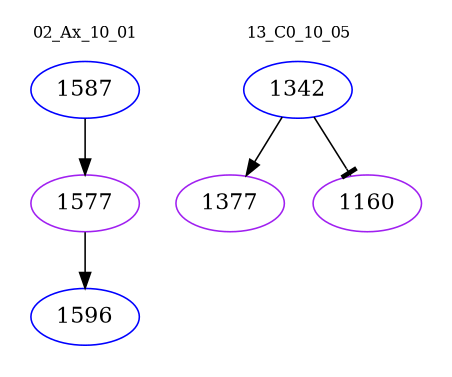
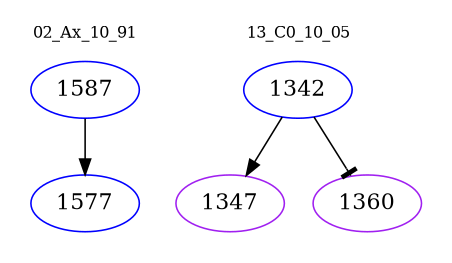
(85, 34) -> (85, 34)
(85, 203) -> (85, 203)
(230, 203) -> (230, 203)
(367, 203) -> (367, 203)
(85, 317) -> none
